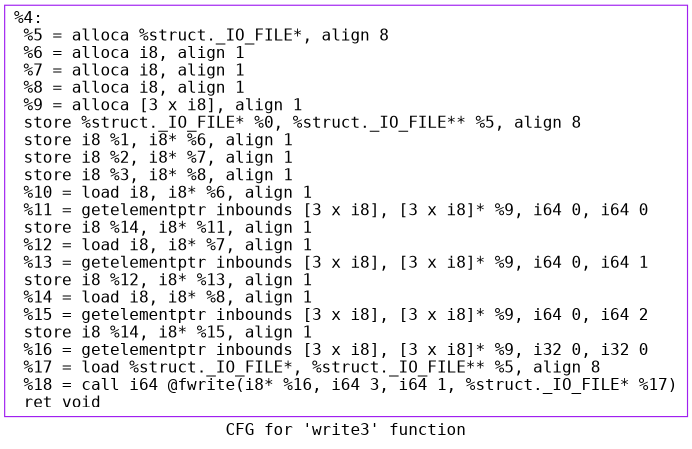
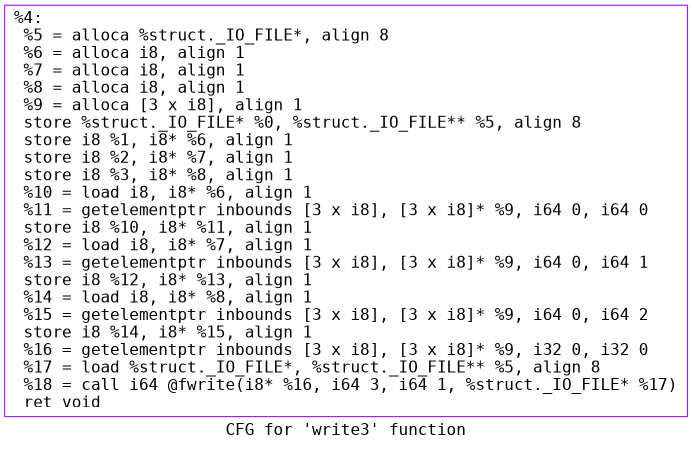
(163, 228) -> (163, 228)
